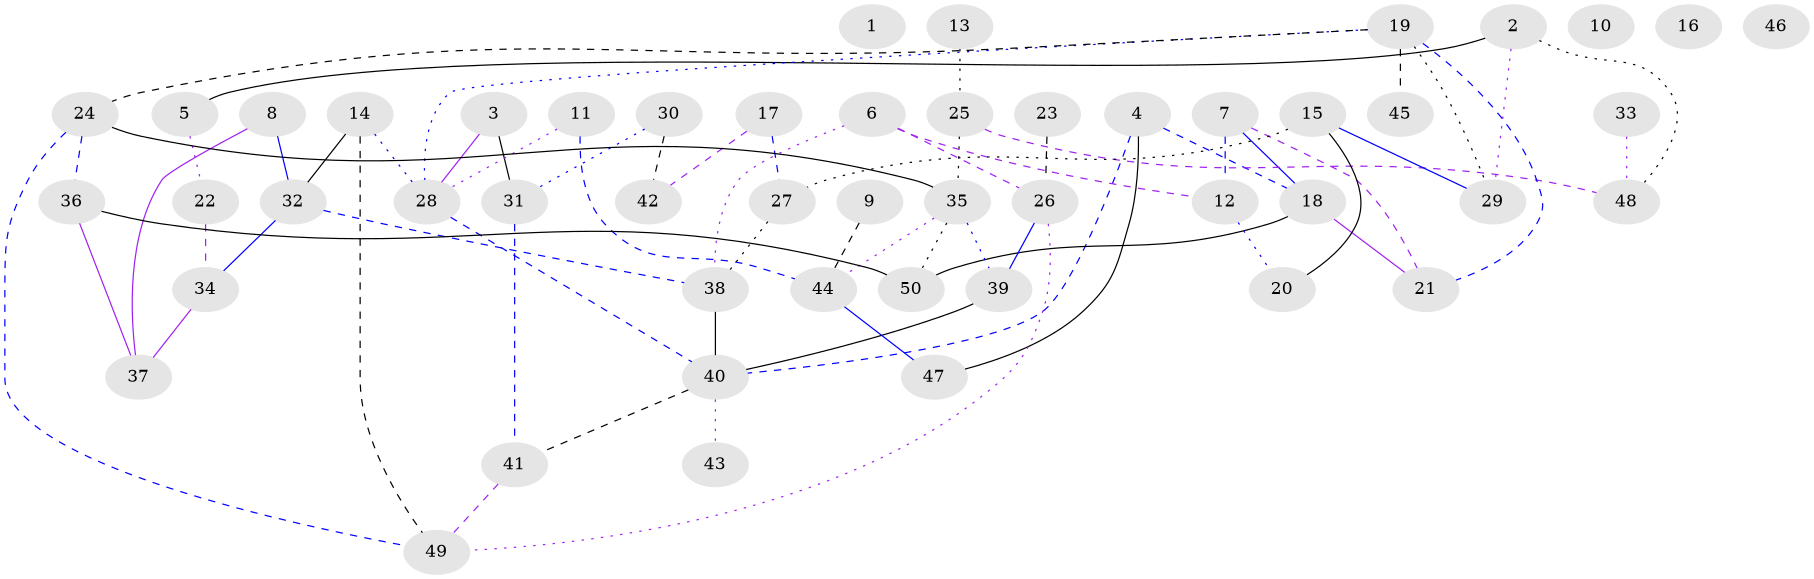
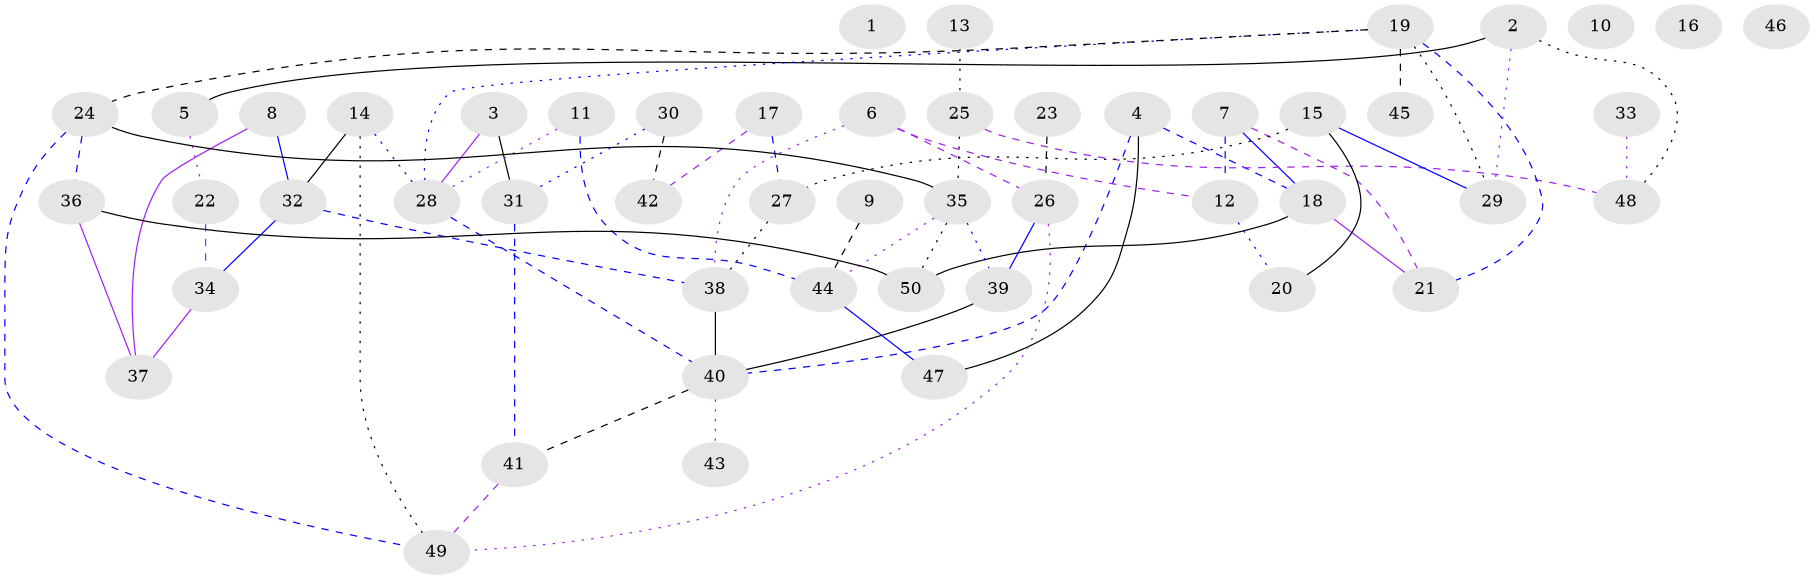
(360, 342) -> (360, 342)
